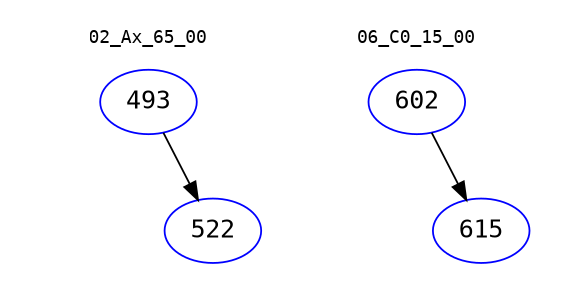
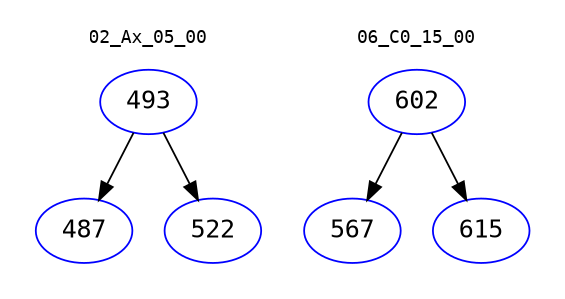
(148, 38) -> (148, 38)
none -> (84, 231)
none -> (352, 231)
